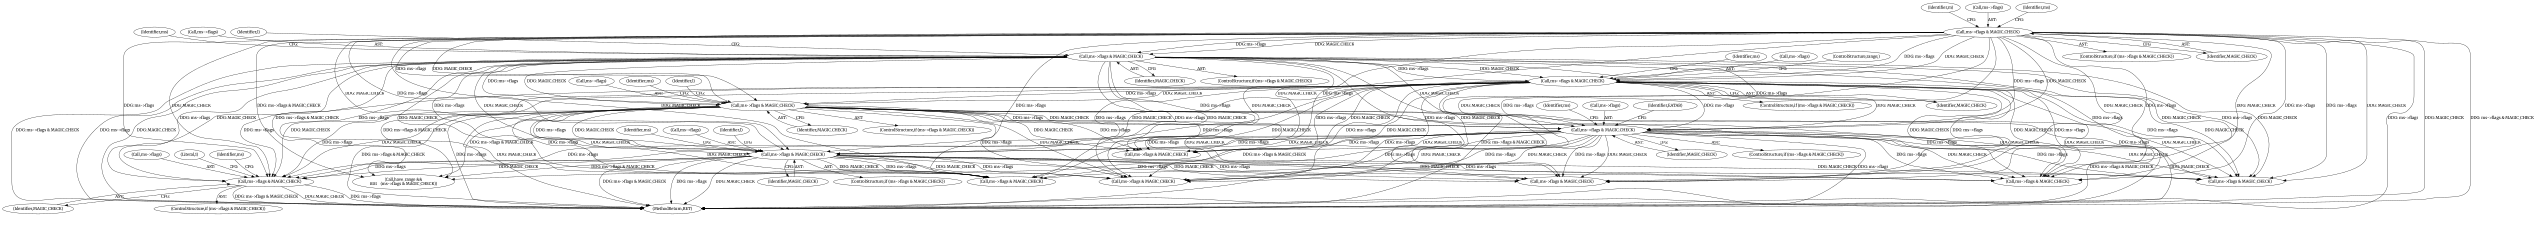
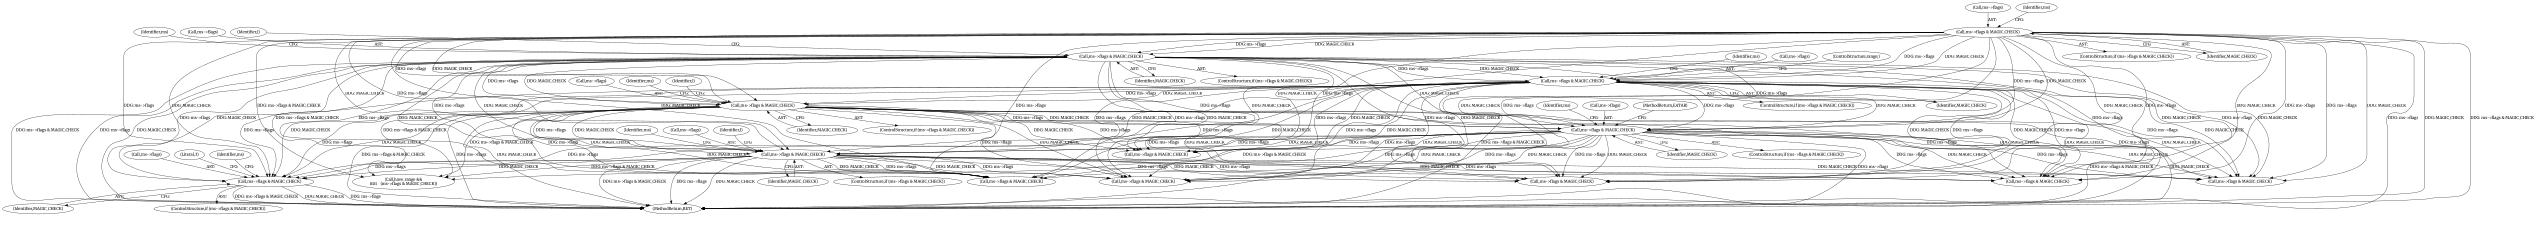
(1941, 8) -> none
(1665, 106) -> (1665, 106)
(189, 155) -> (189, 155)
